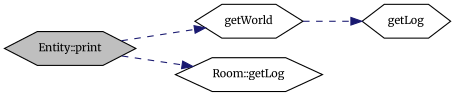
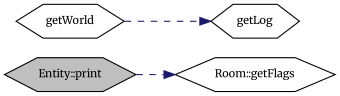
(158, 35) -> none
(249, 75) -> (255, 75)
